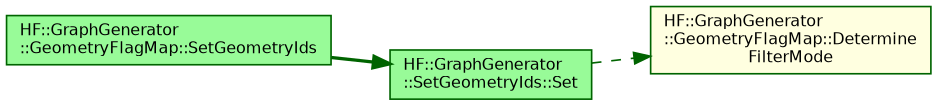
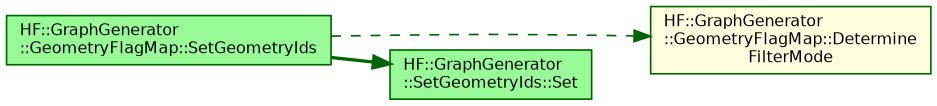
(613, 61) -> (482, 34)
